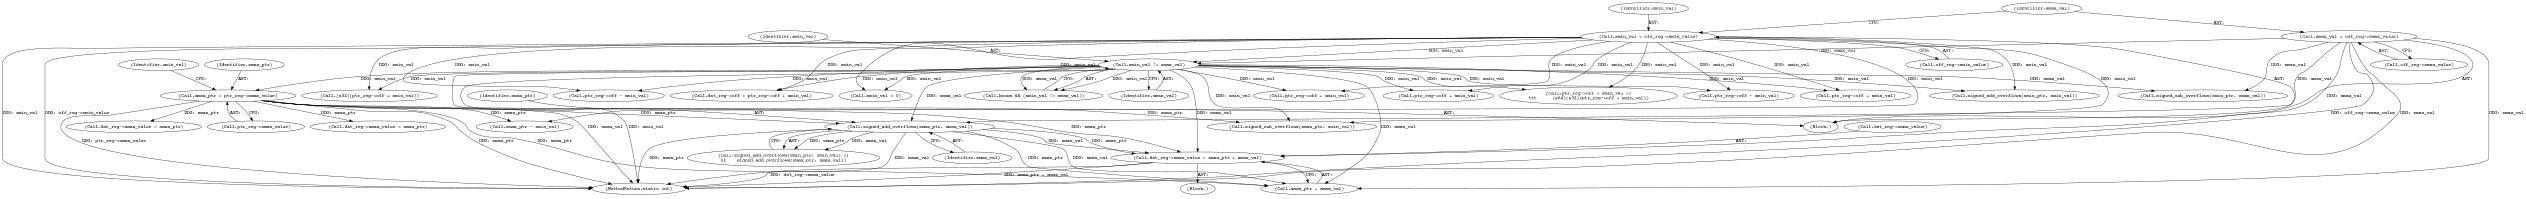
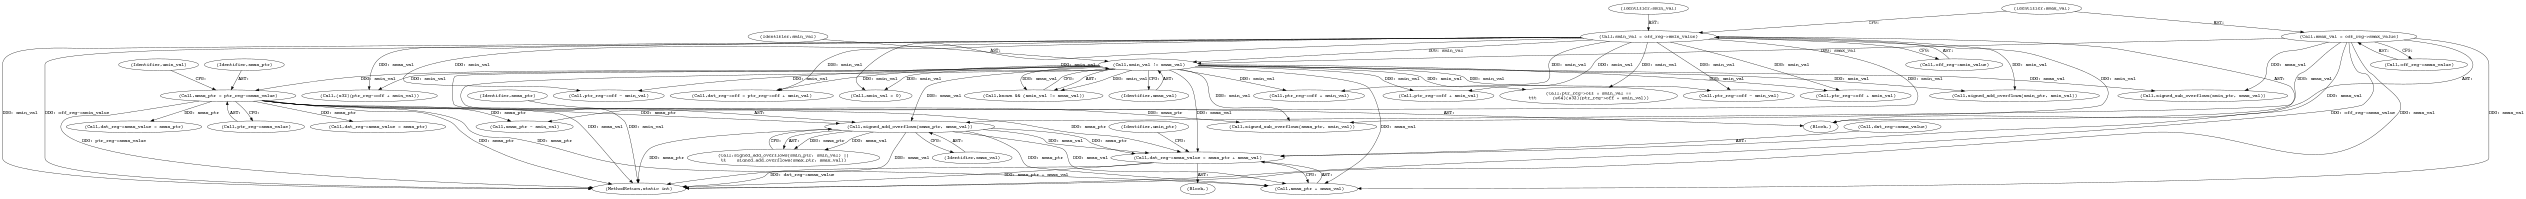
(396, 65) -> (396, 65)
none -> (1149, 127)
